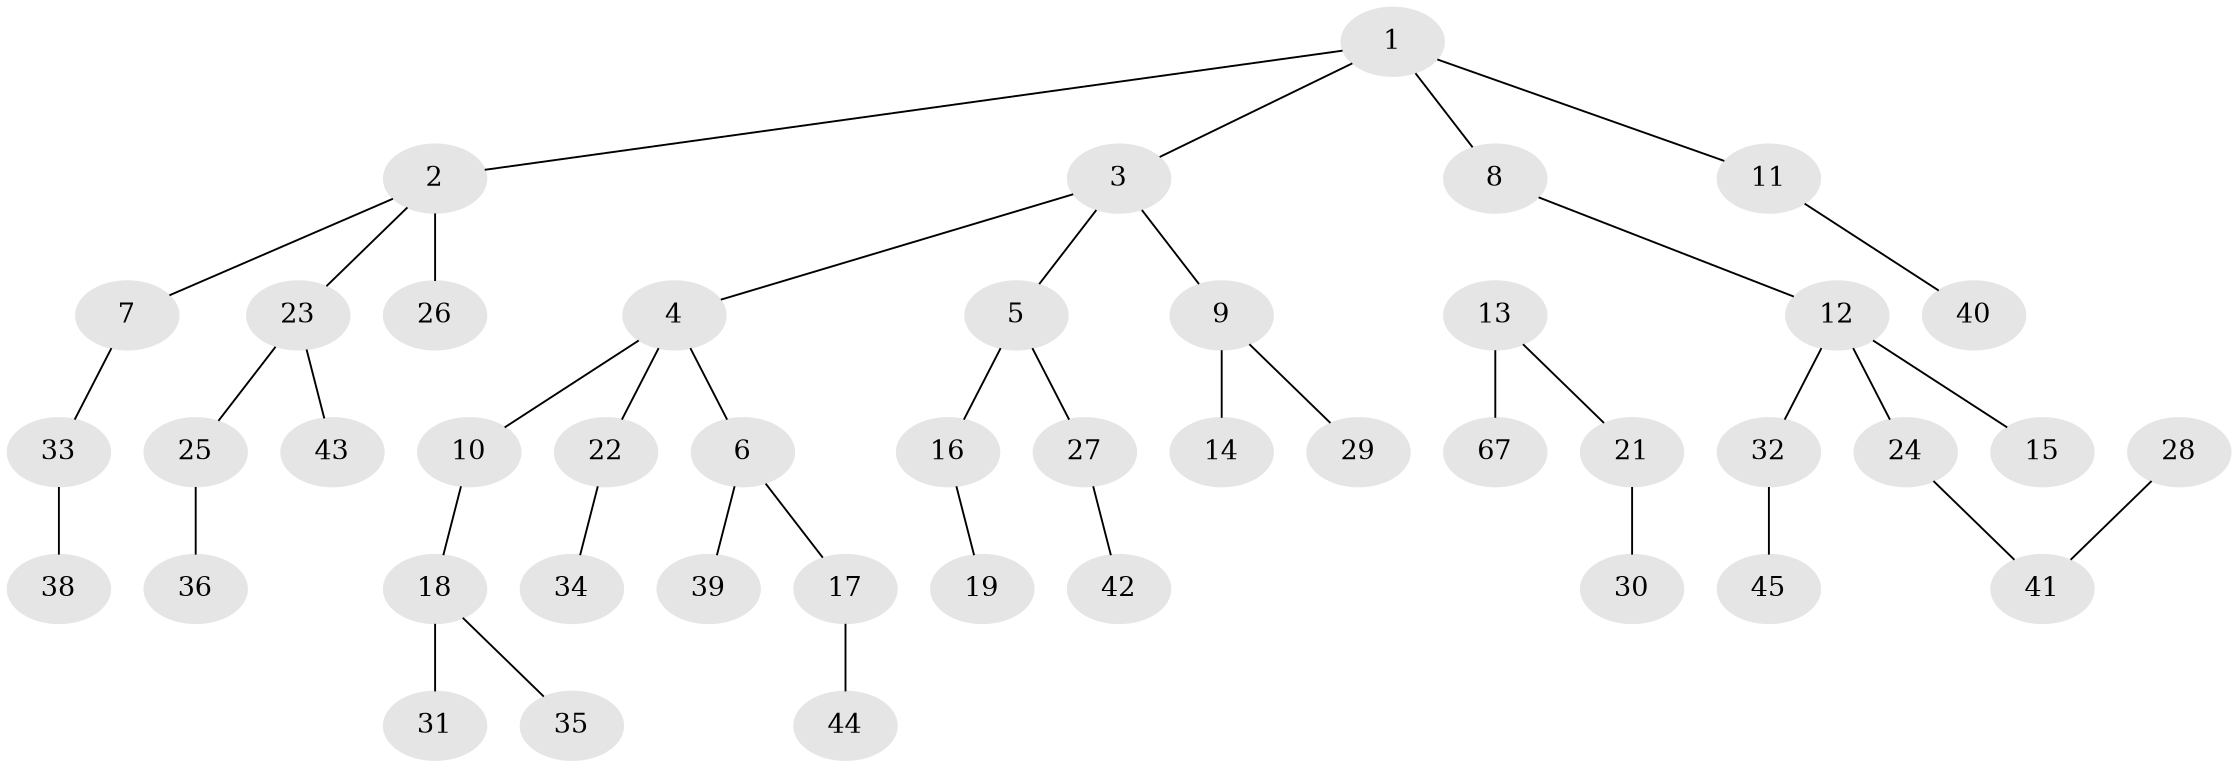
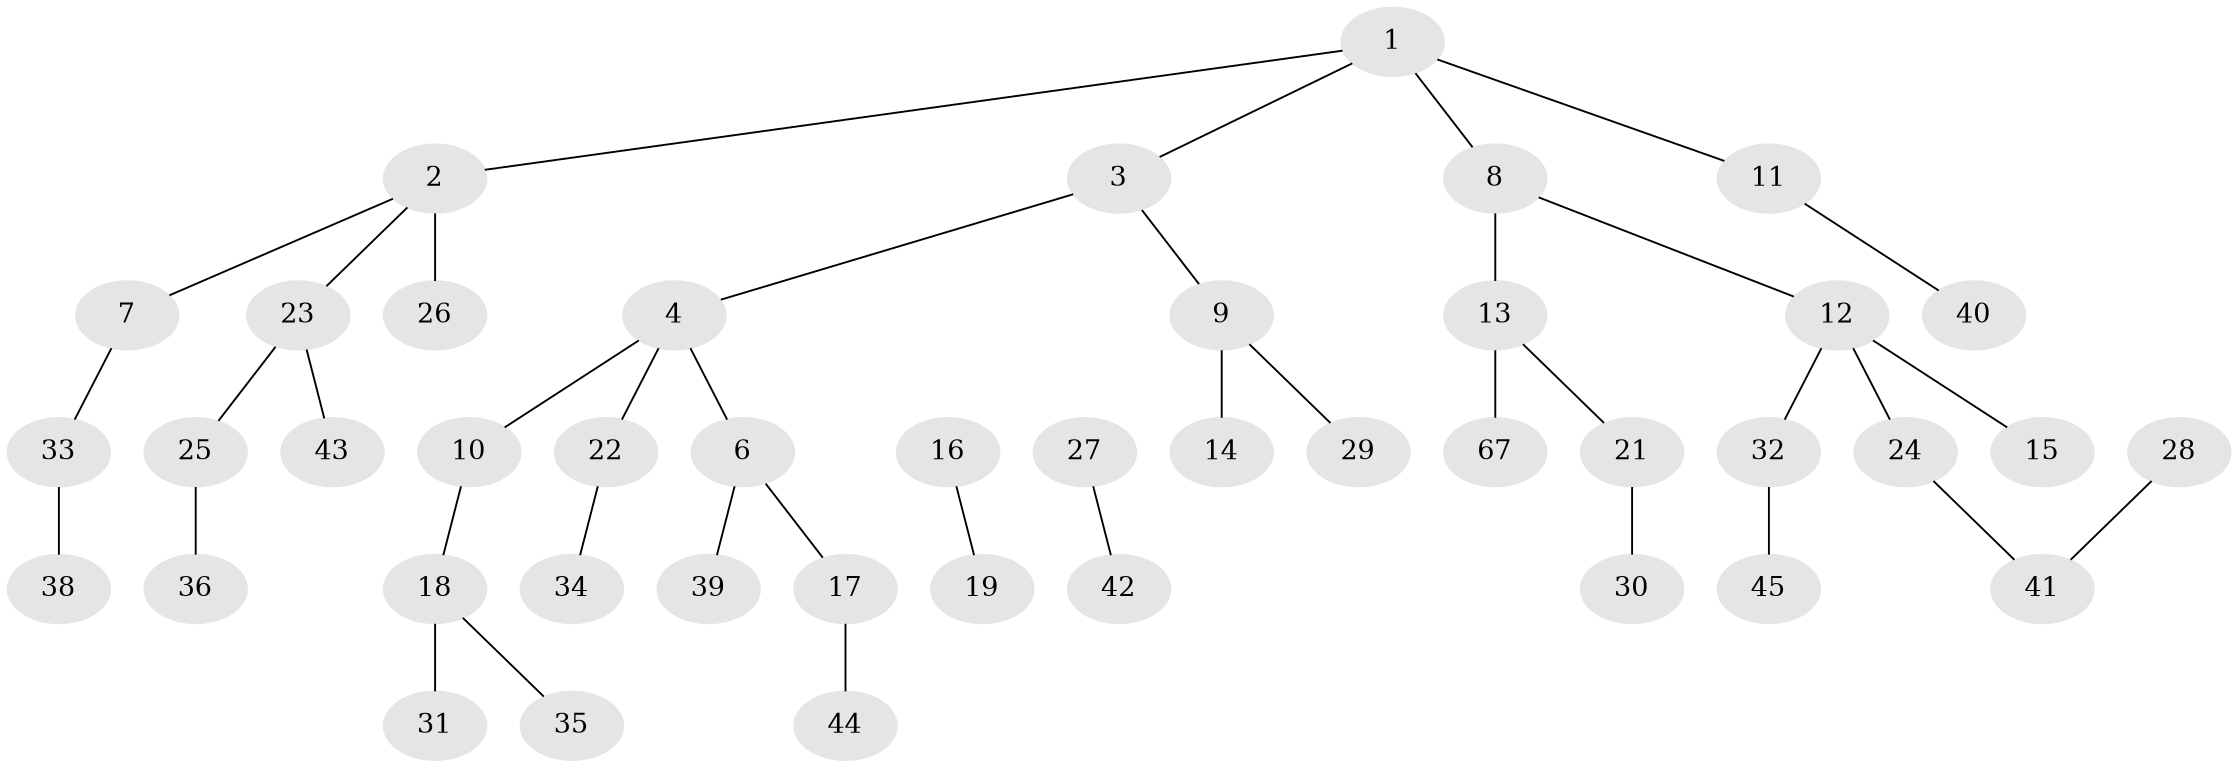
none -> (1495, 247)
(1017, 315) -> none
